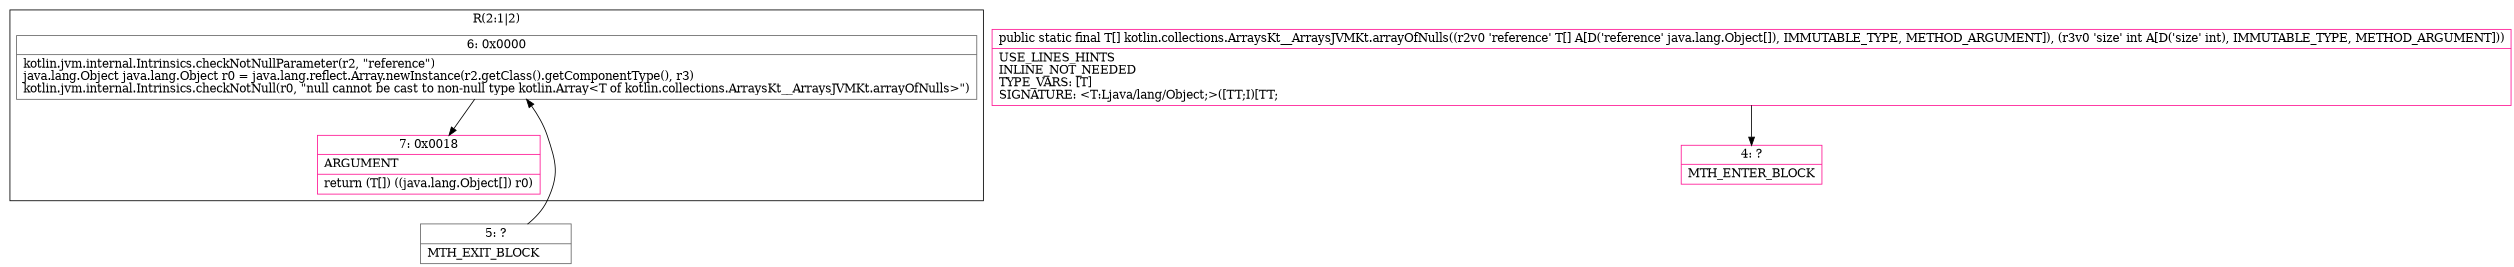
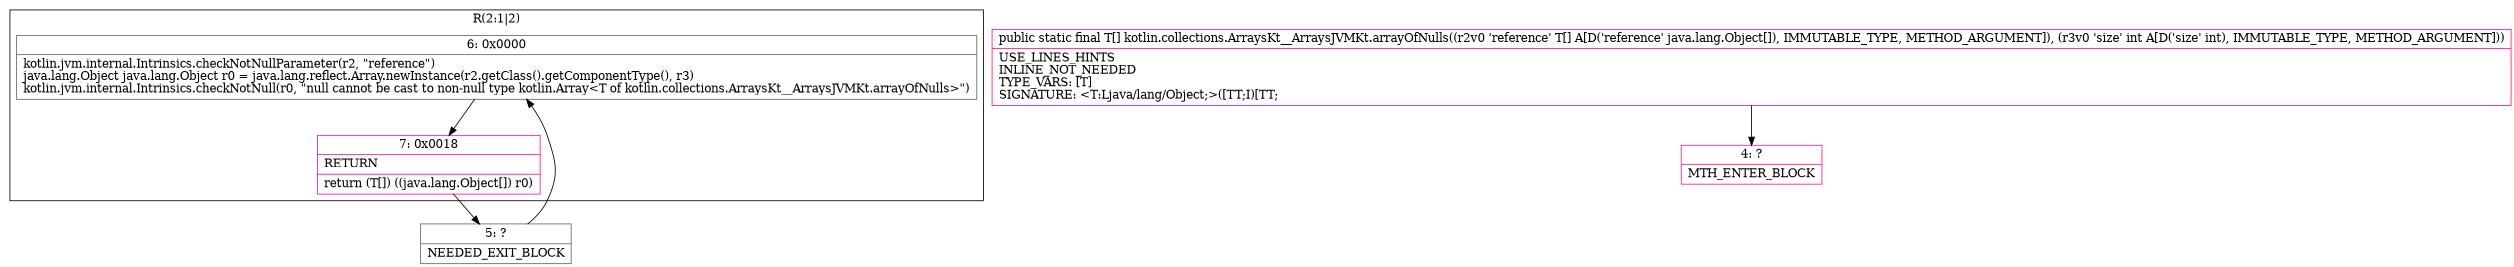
(361, 164) -> (351, 164)
none -> (464, 206)
(483, 253) -> (496, 253)
